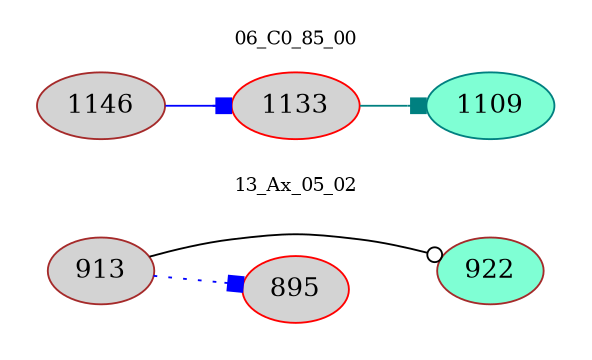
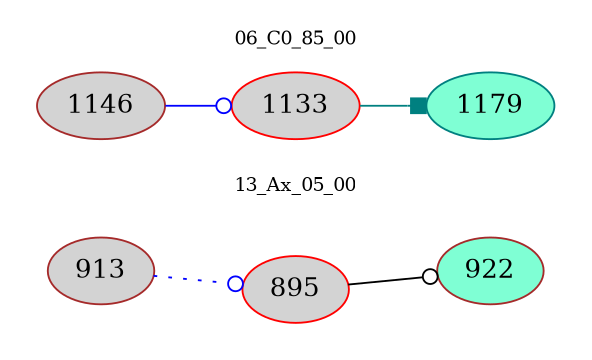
(191, 106) -> (191, 106)
(490, 106) -> (490, 106)
(296, 186) -> (296, 186)
(288, 234) -> (385, 281)
(189, 279) -> (189, 279)
